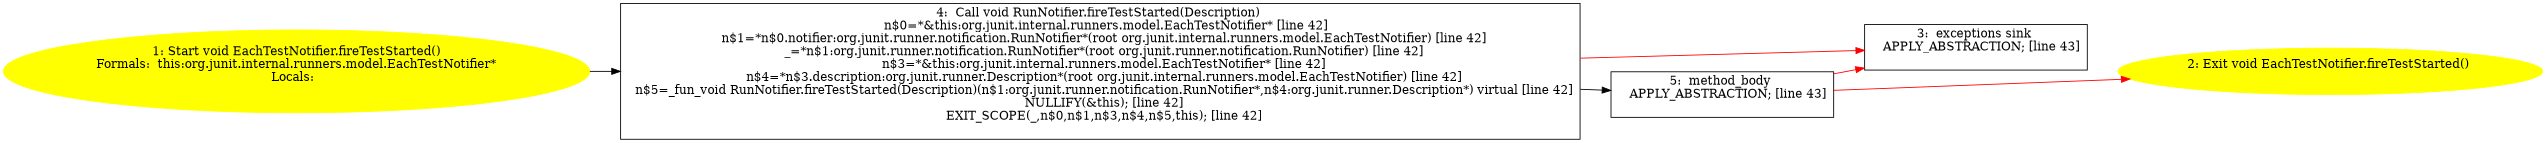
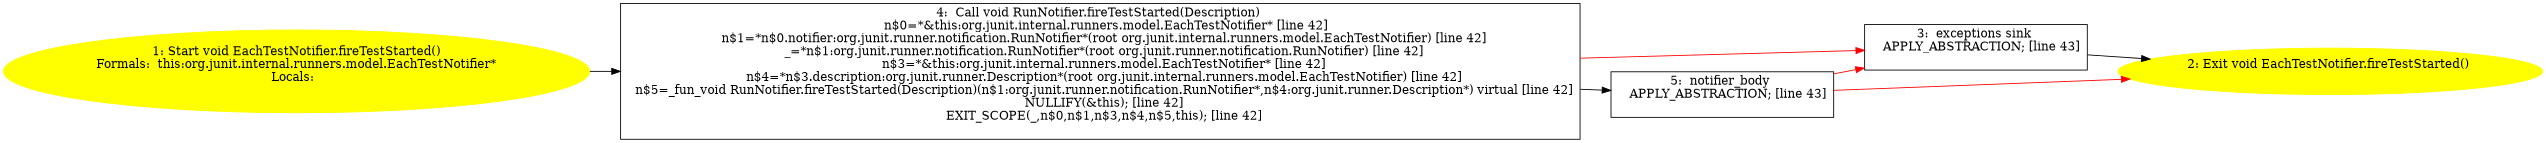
none -> (2114, 57)
(1722, 95) -> (1722, 95)
